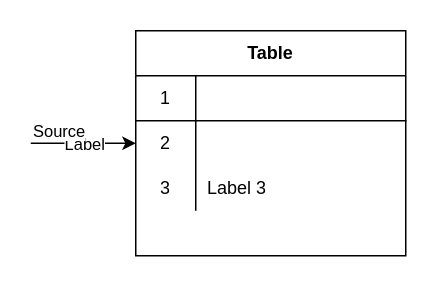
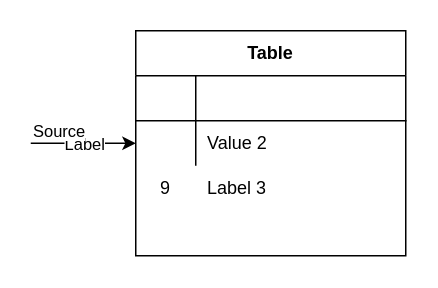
(166, 98) -> none
(166, 143) -> none
none -> (301, 143)
(166, 188) -> (166, 188)
